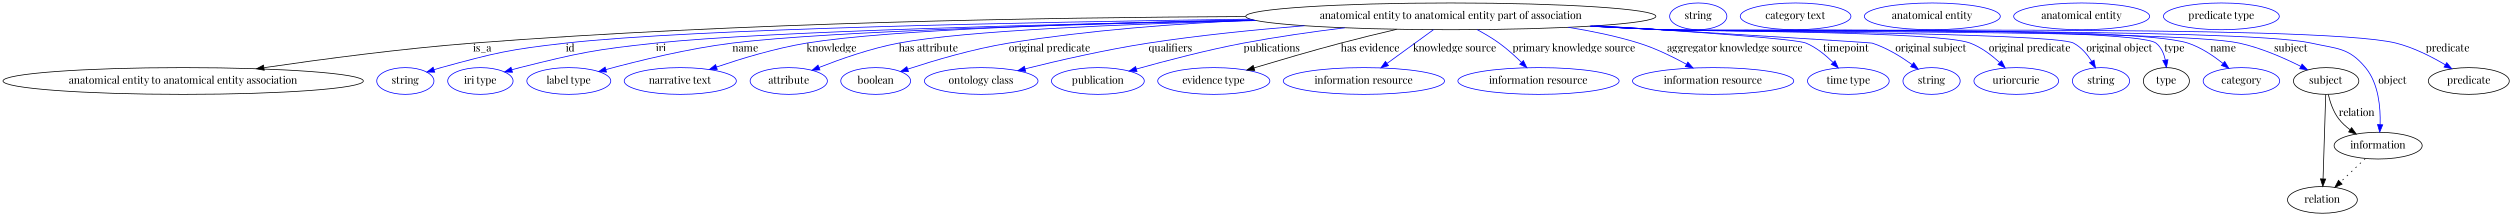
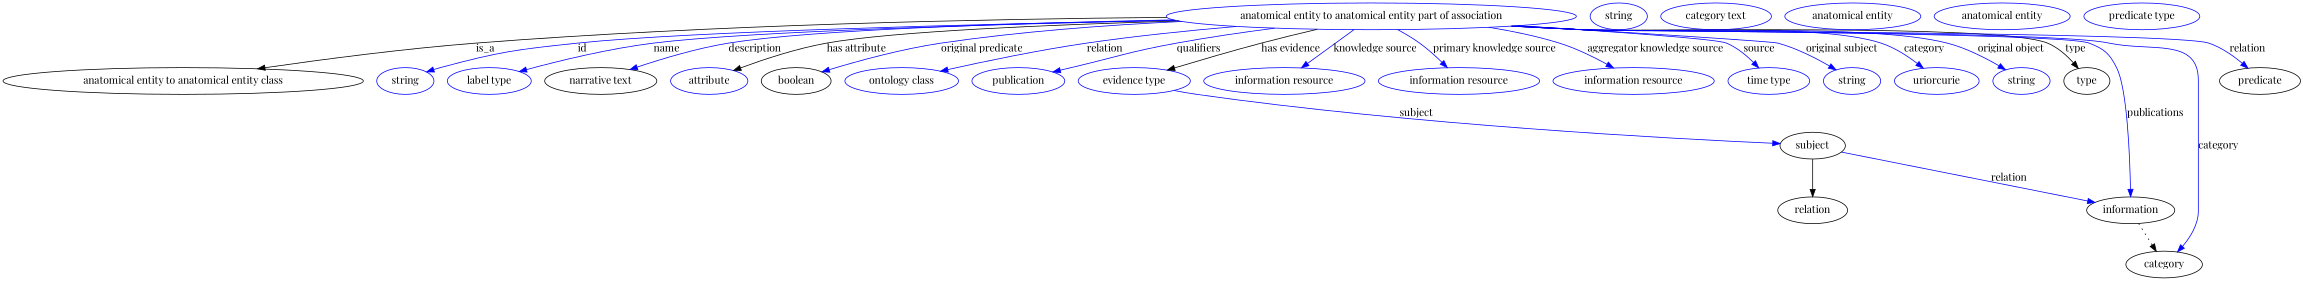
(1451, 16) -> (1371, 16)
(1884, 30) -> (1796, 30)
(1948, 32) -> (1473, 124)
(991, 33) -> (936, 32)
(831, 49) -> (755, 49)
(1170, 49) -> (1105, 49)
(1272, 49) -> (1199, 49)
(1846, 49) -> (1759, 49)
(2030, 49) -> (1924, 49)
(2223, 49) -> (2218, 146)
(2448, 49) -> (2248, 49)
(183, 81) -> (183, 81)
(480, 81) -> none
(680, 81) -> (601, 81)
(876, 81) -> (796, 81)
(2241, 81) -> (2164, 265)
(2393, 81) -> (2155, 113)
(2336, 114) -> (1965, 177)
(2353, 170) -> (2145, 234)
